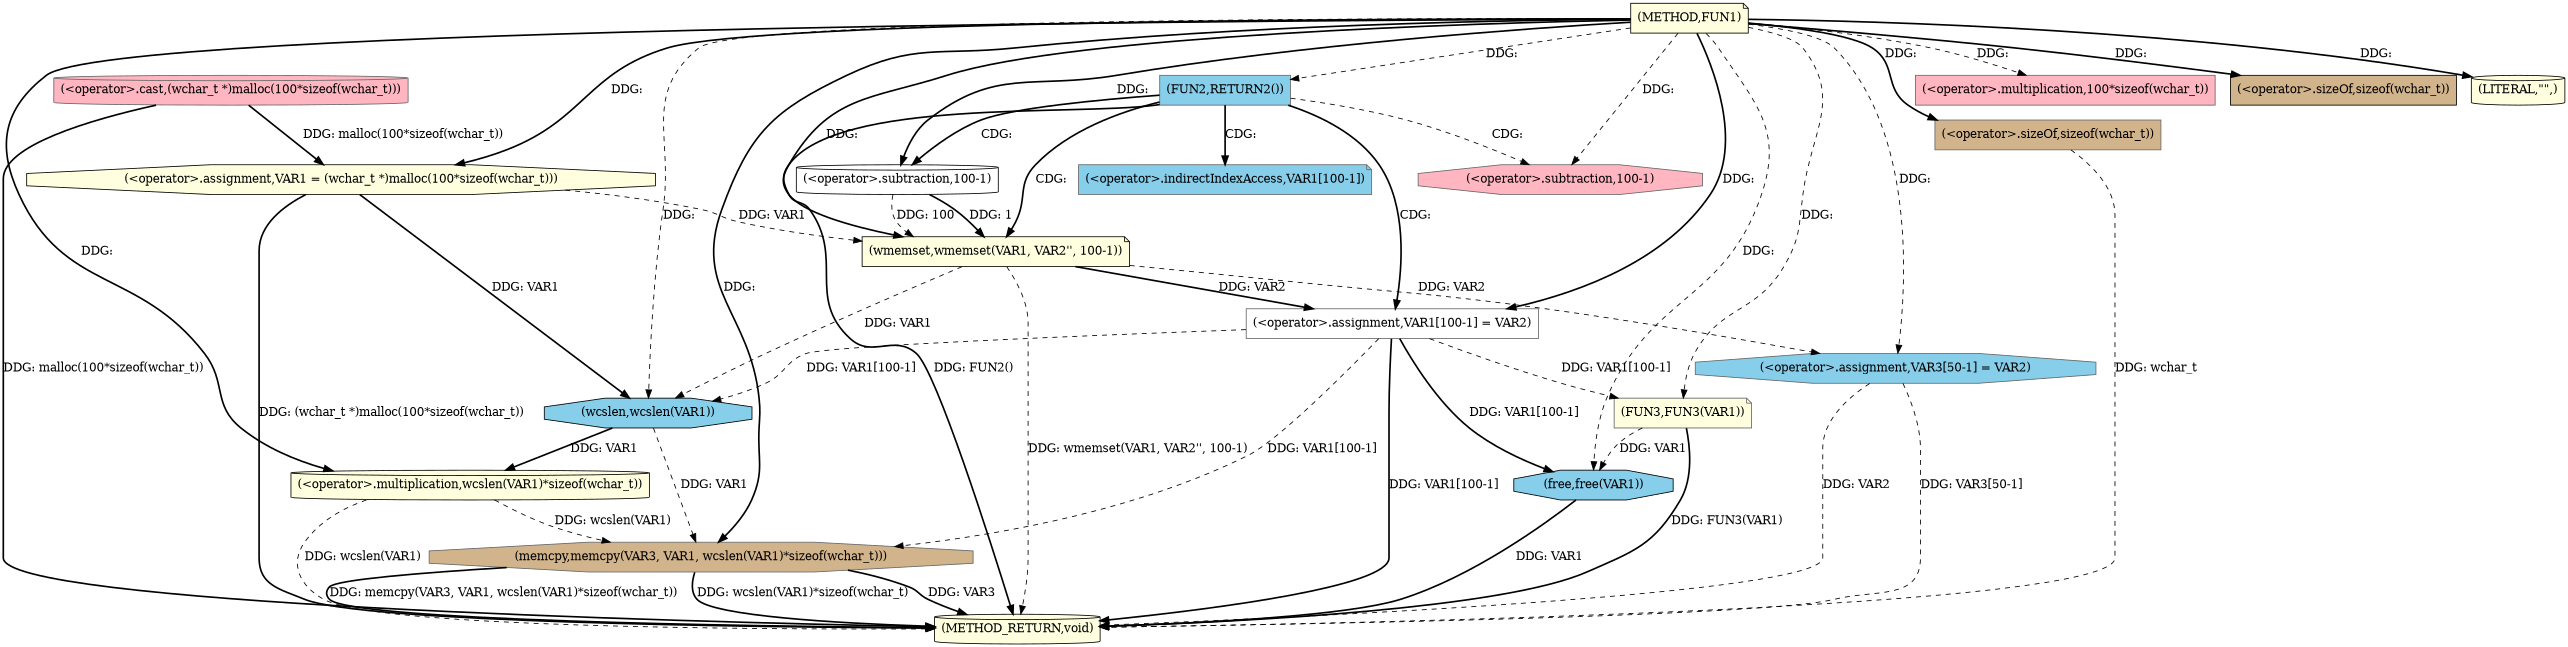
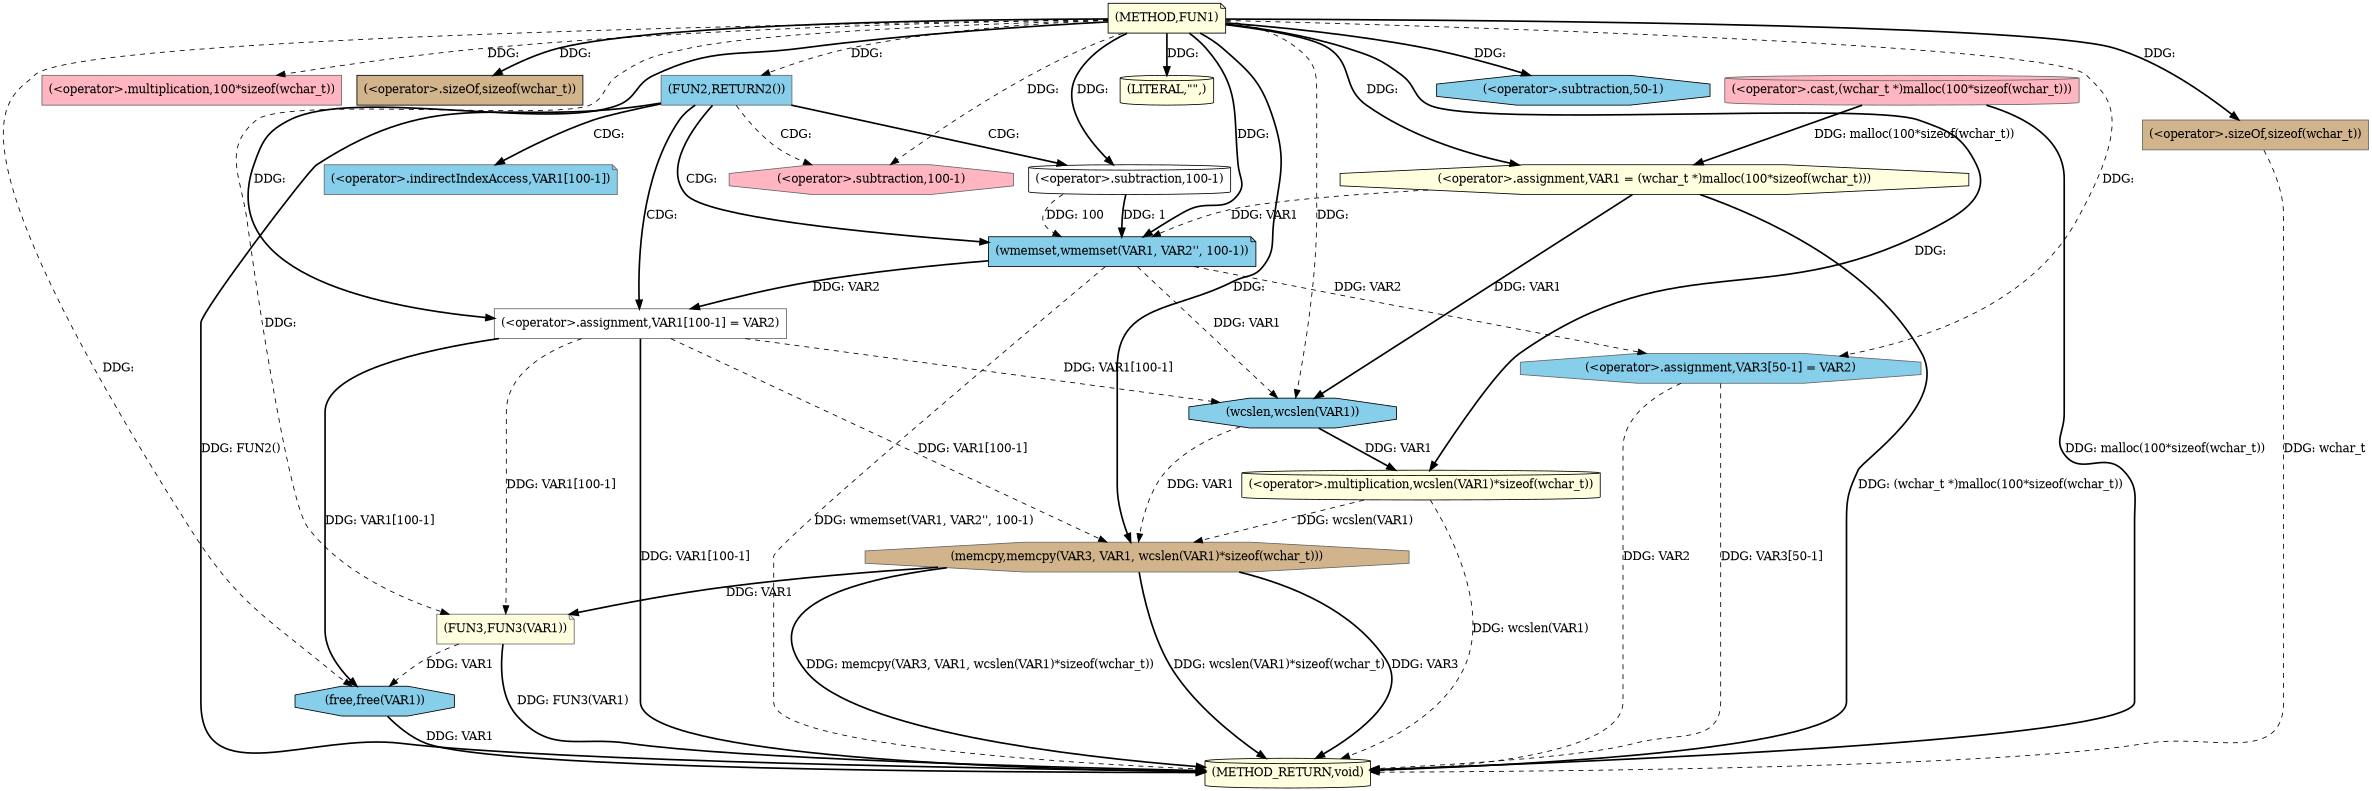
none -> (1573, 90)
(996, 252) -> (1122, 252)
none -> (757, 583)
